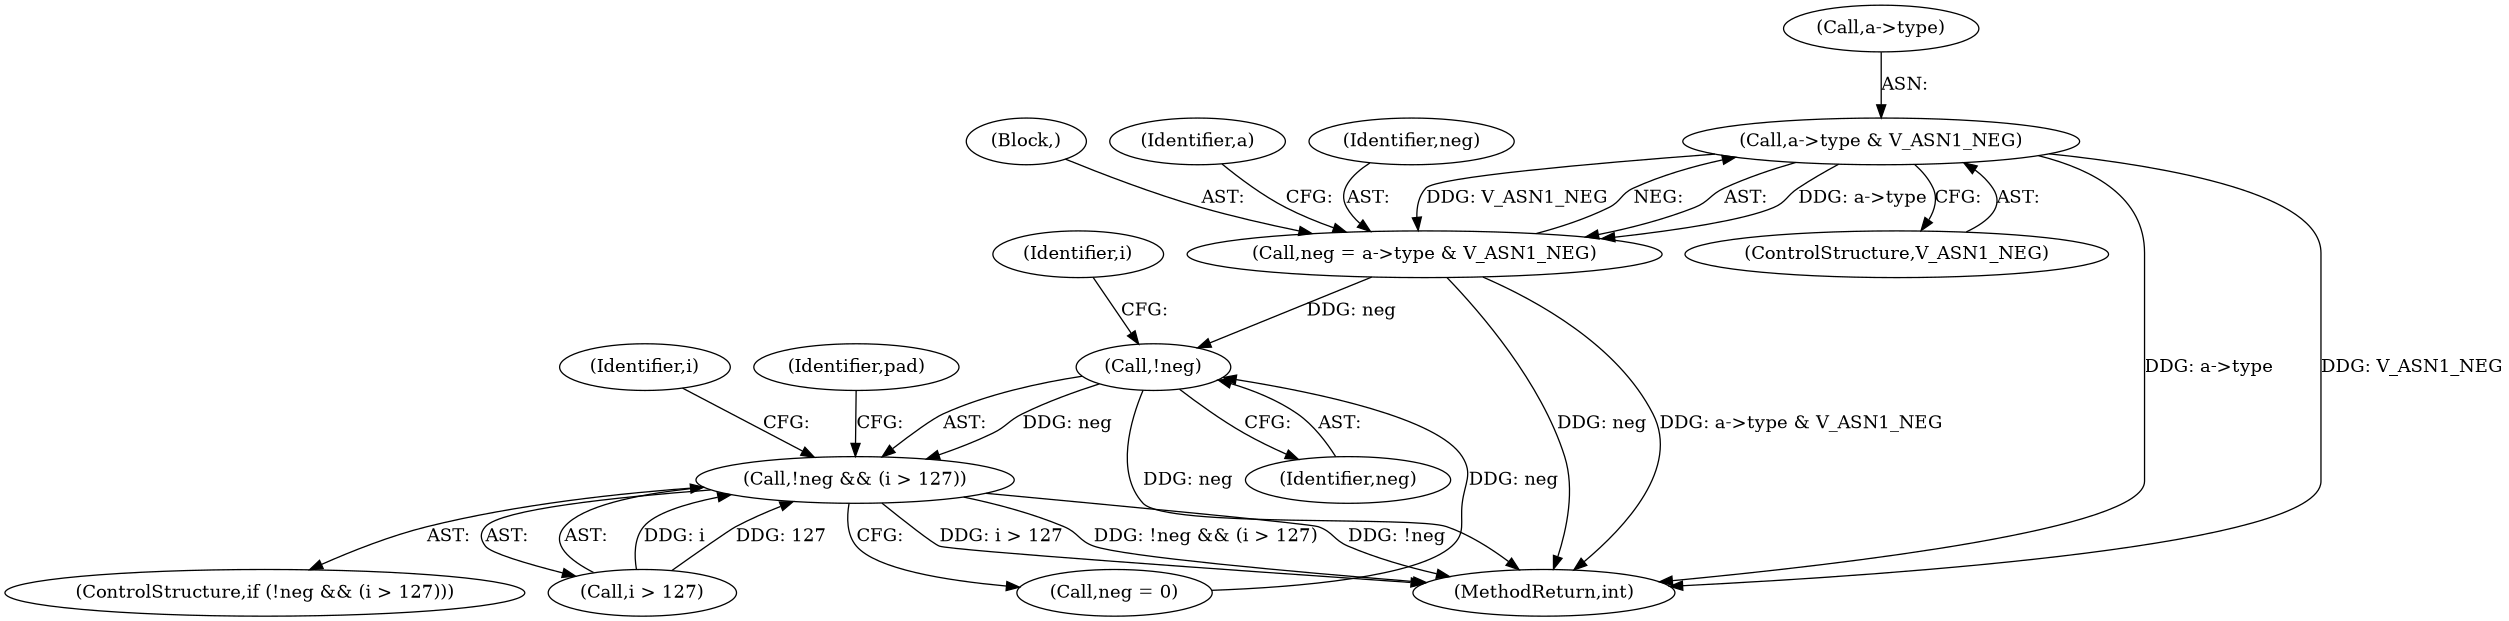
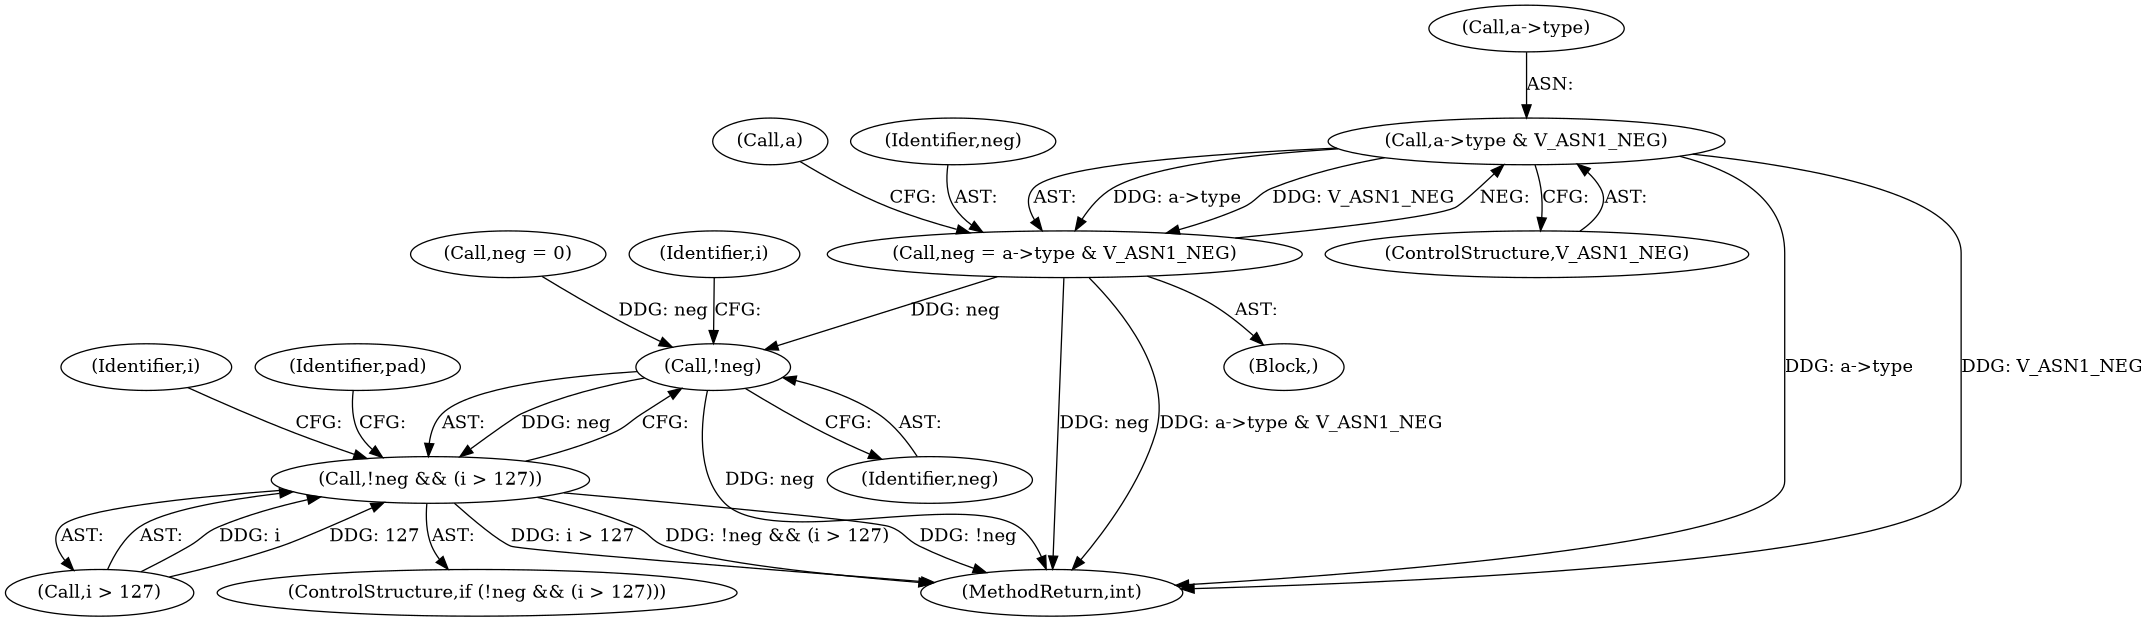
(1198, 141) -> (770, 141)
(1180, 201) -> (1204, 300)
(907, 570) -> (602, 437)
